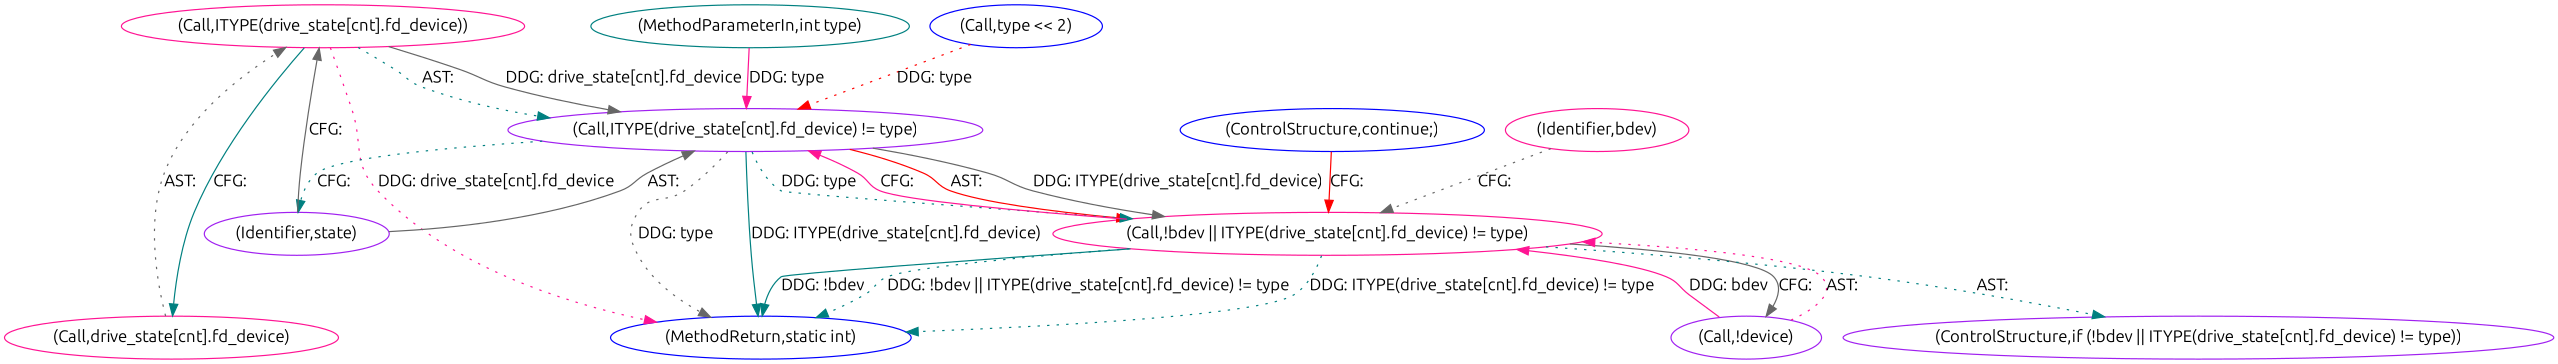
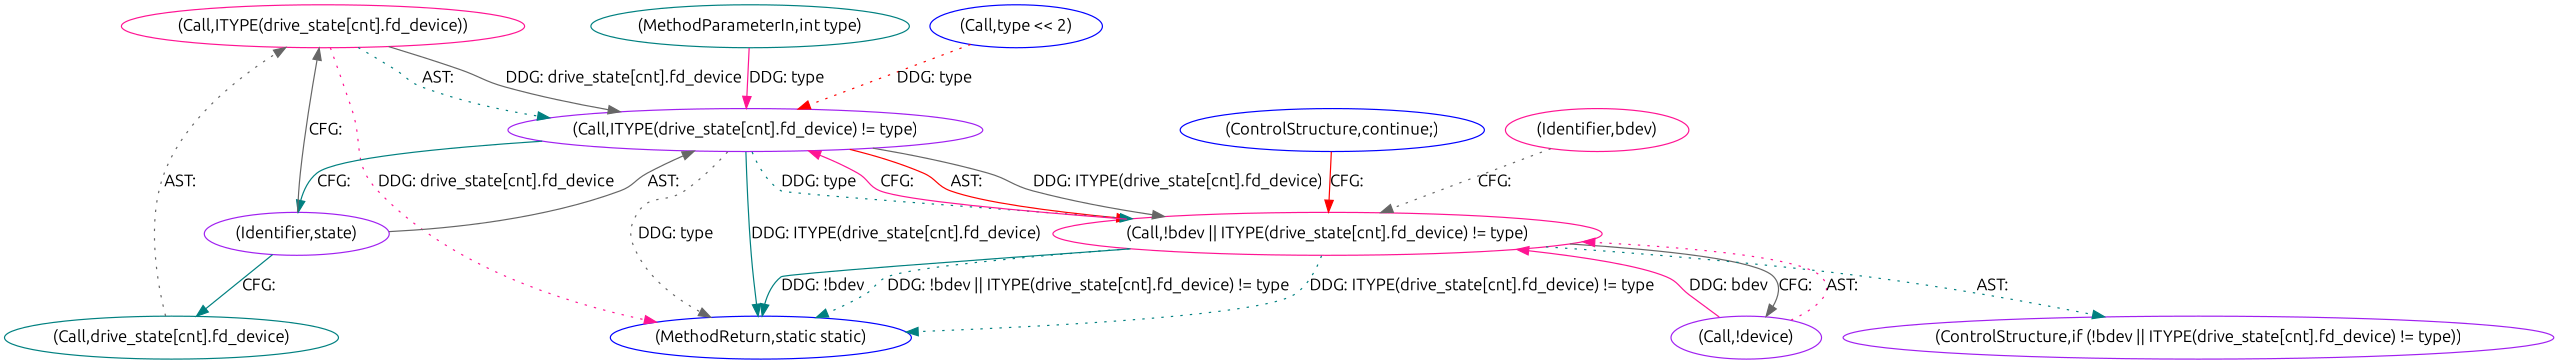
(412, 153) -> (412, 153)
(218, 166) -> (239, 282)
(171, 338) -> (171, 338)
(761, 338) -> (761, 338)
